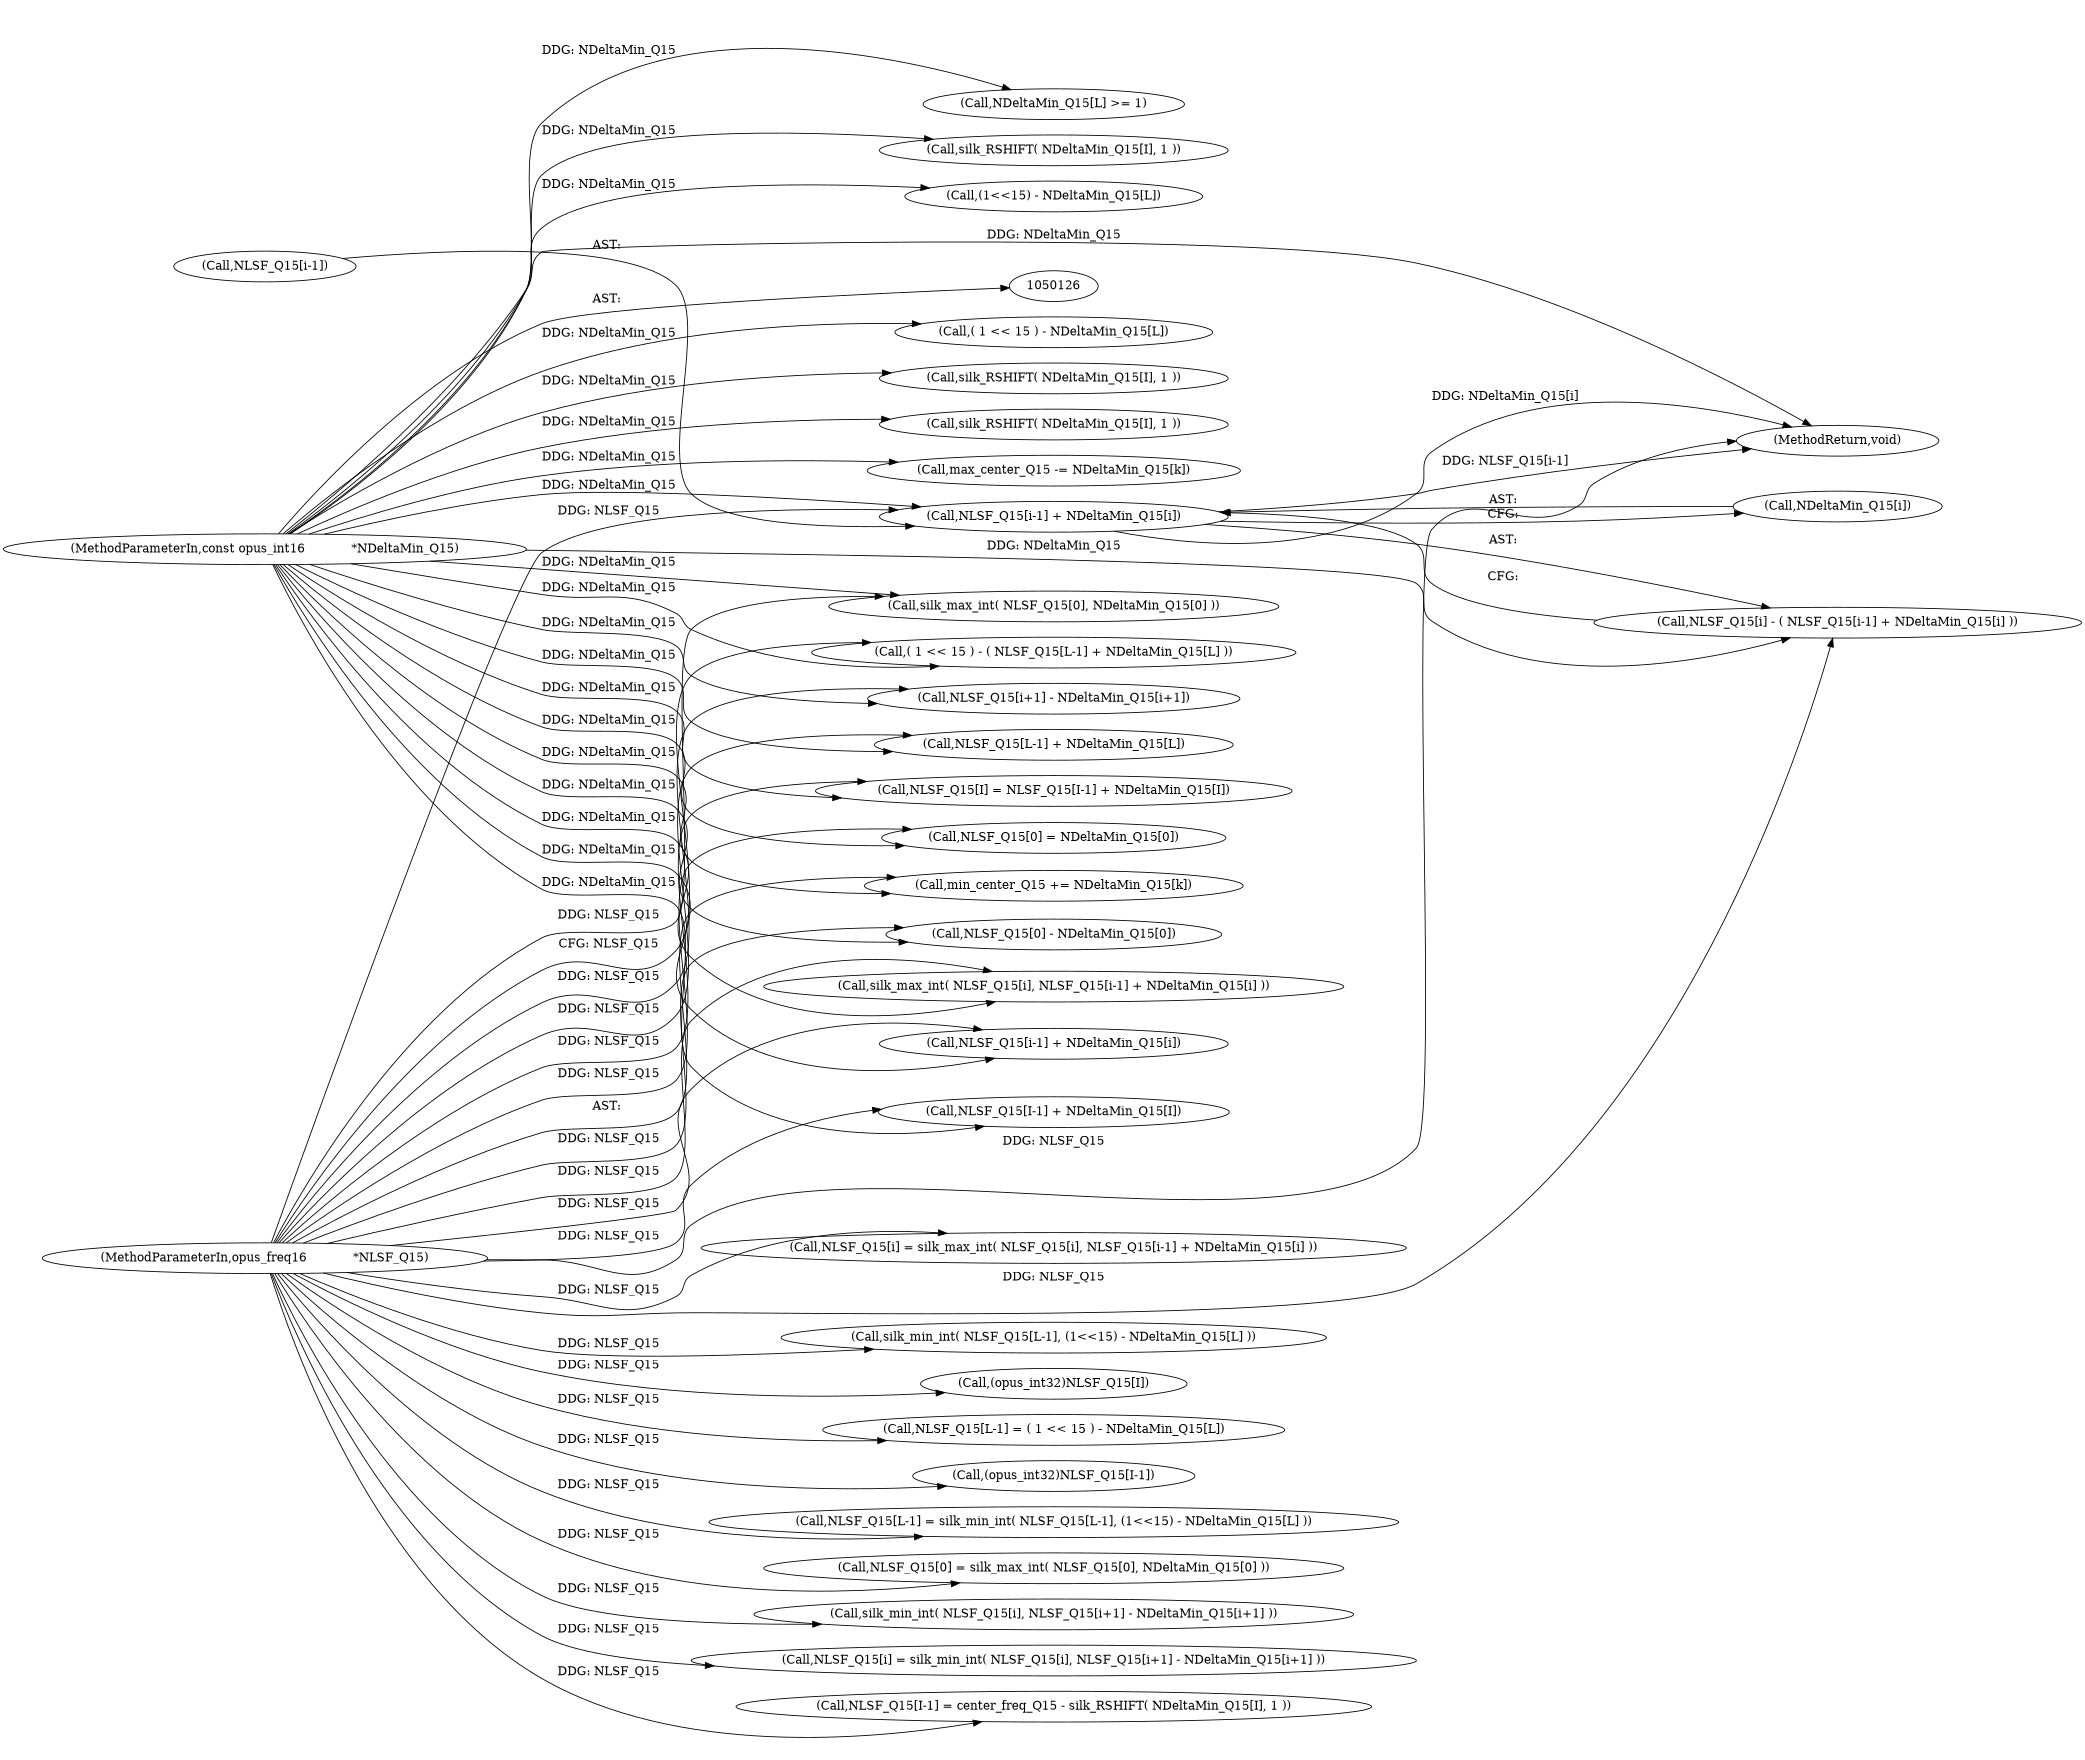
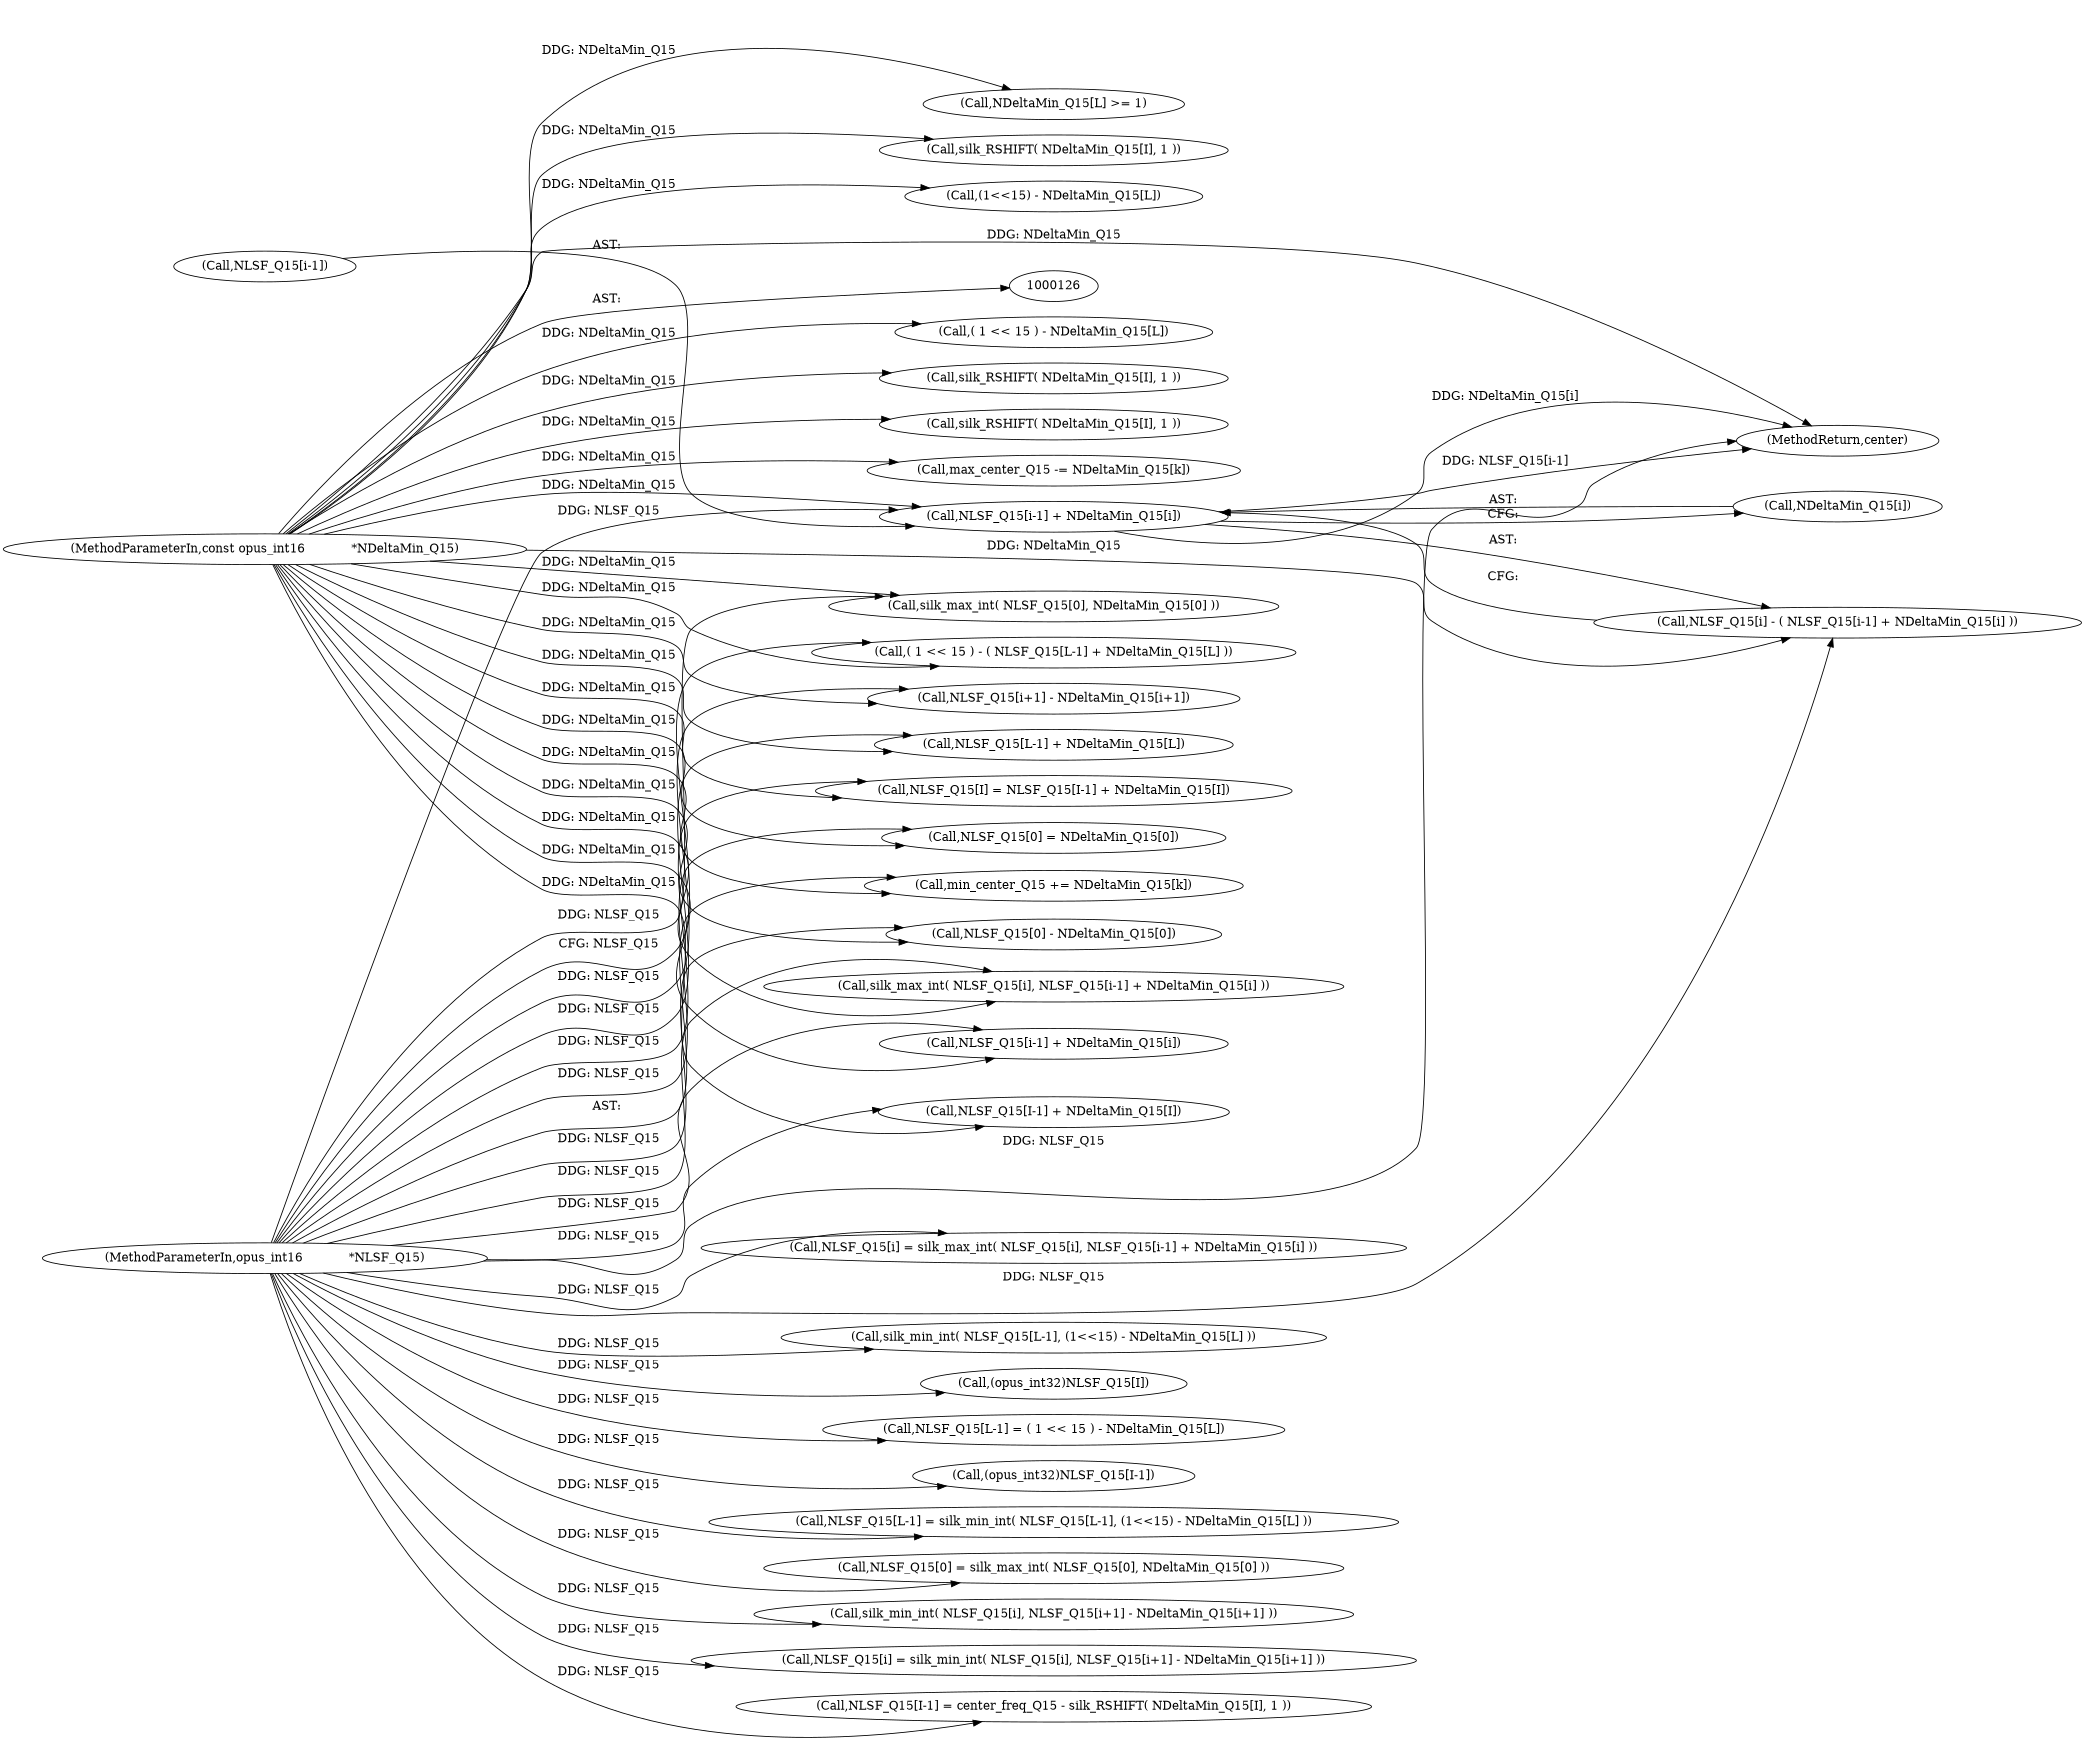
(1054, 286) -> (1054, 286)
(1838, 441) -> (1838, 441)
(265, 1258) -> (265, 1258)
